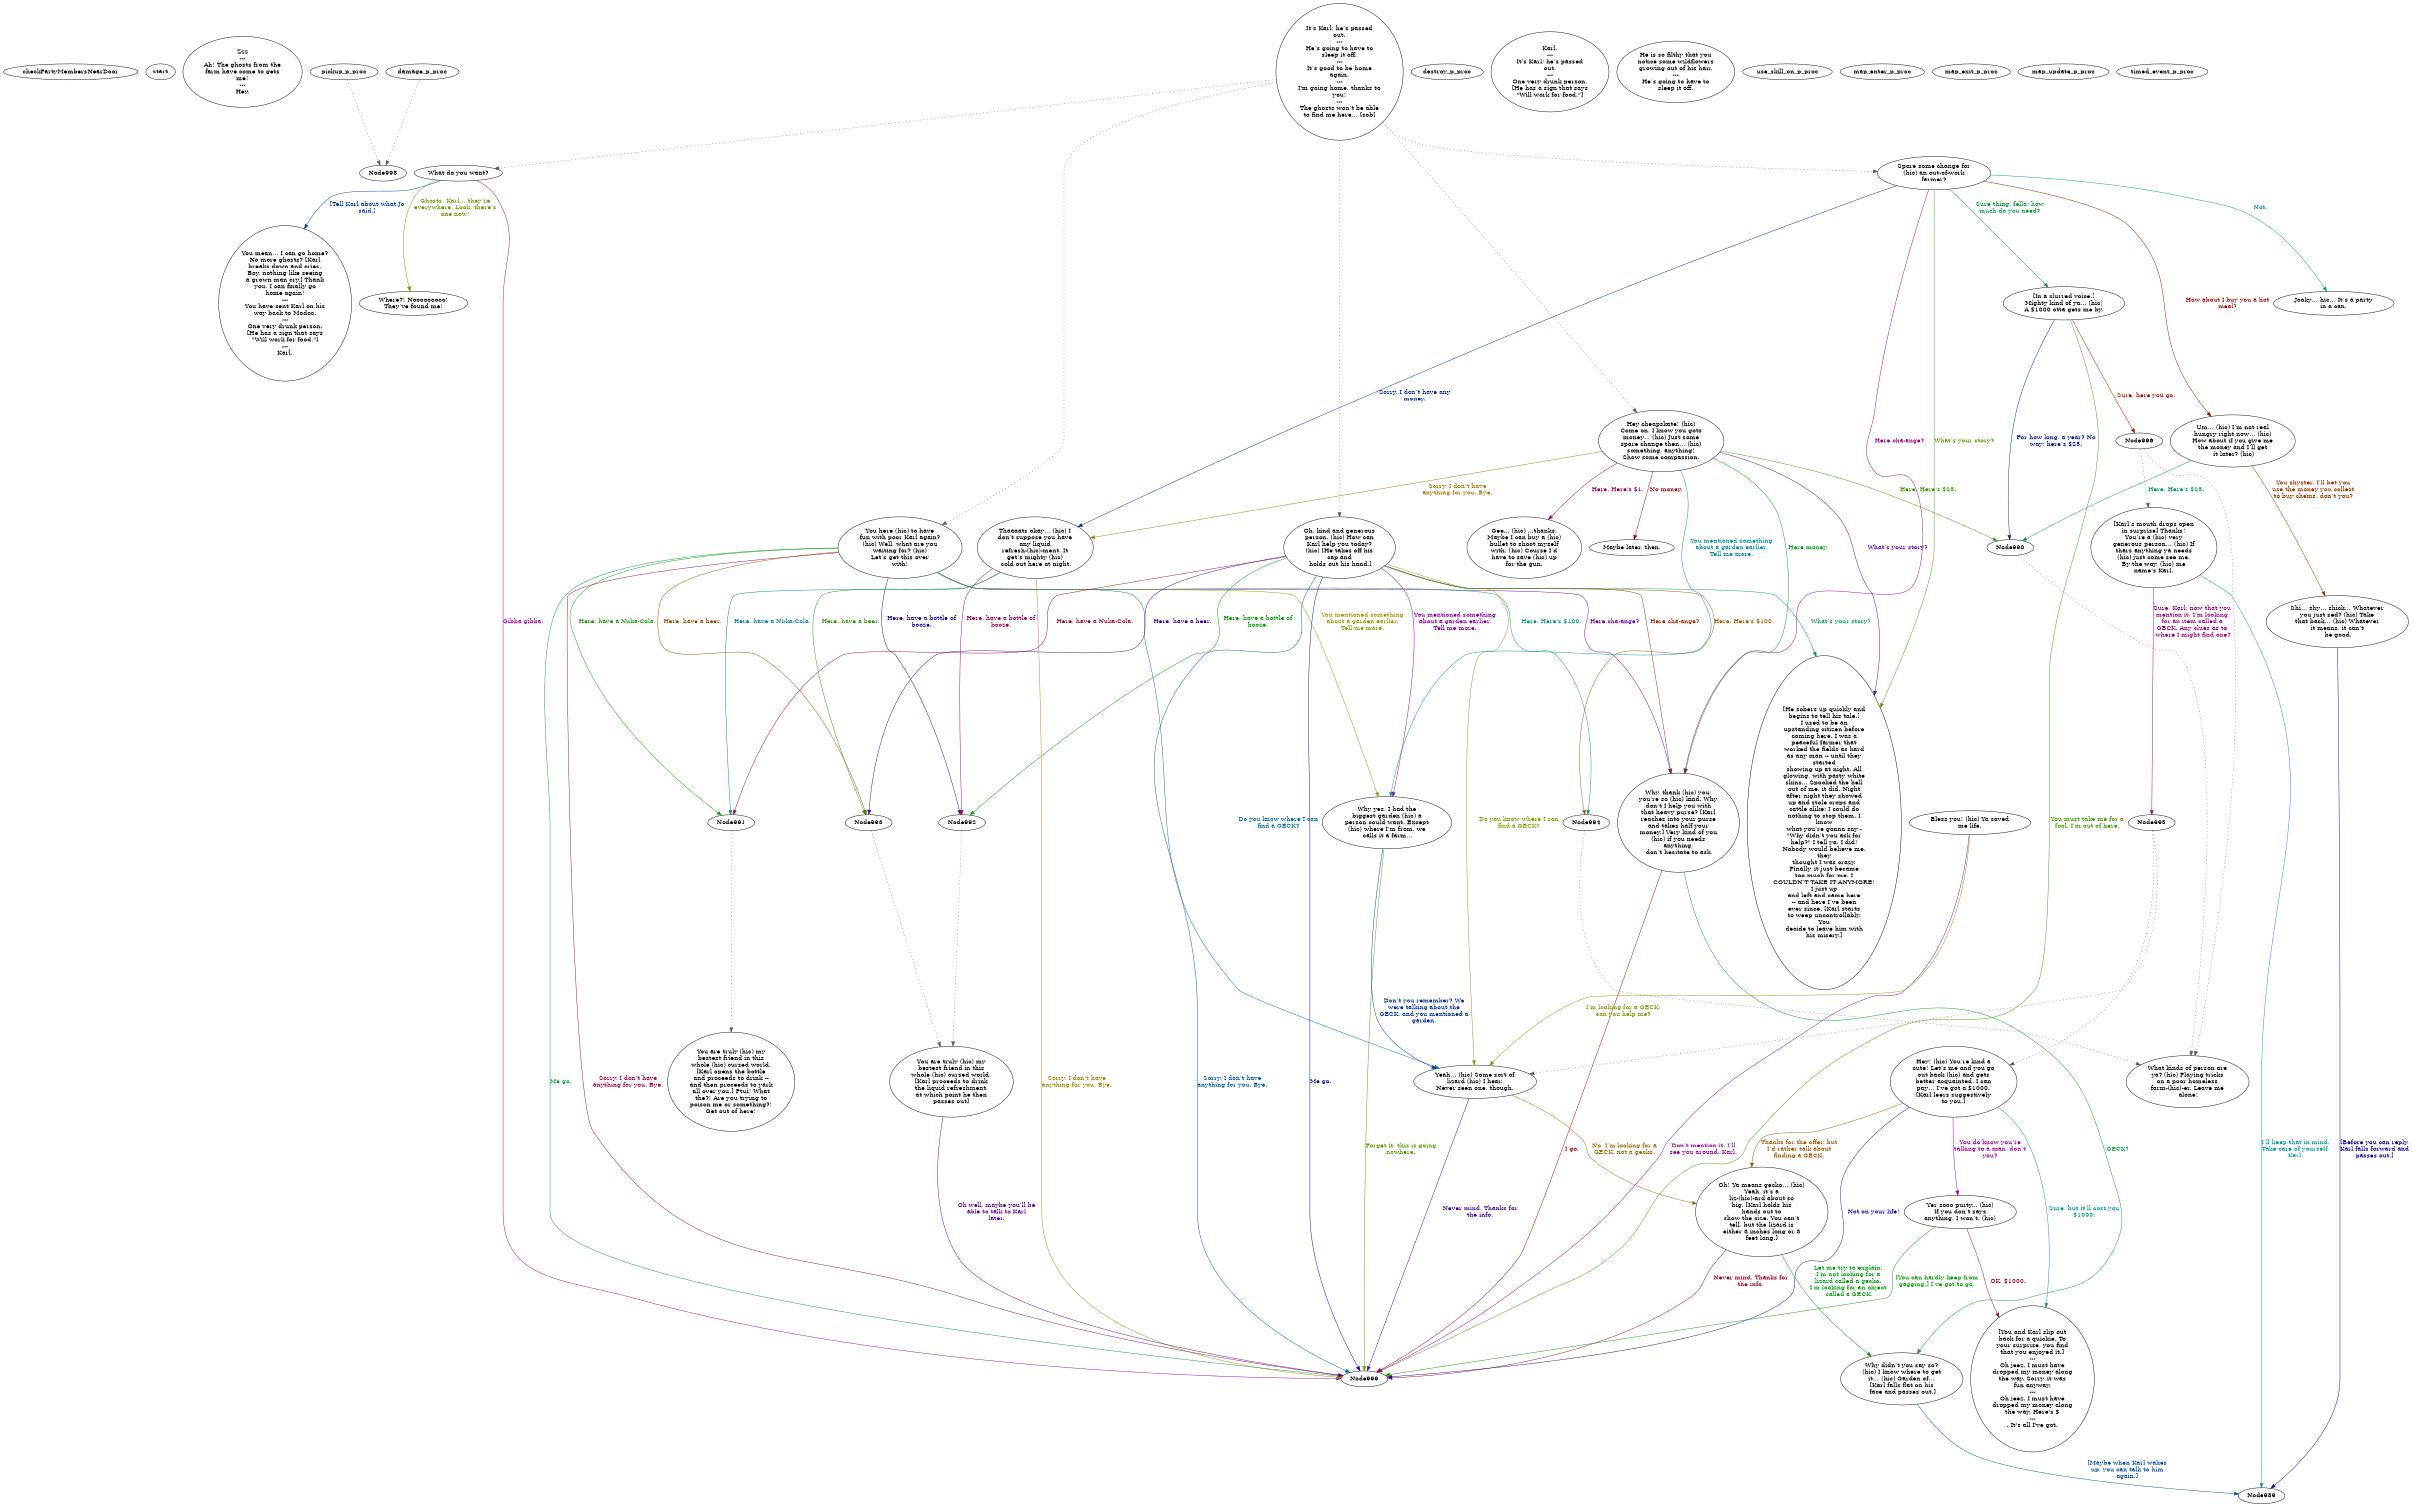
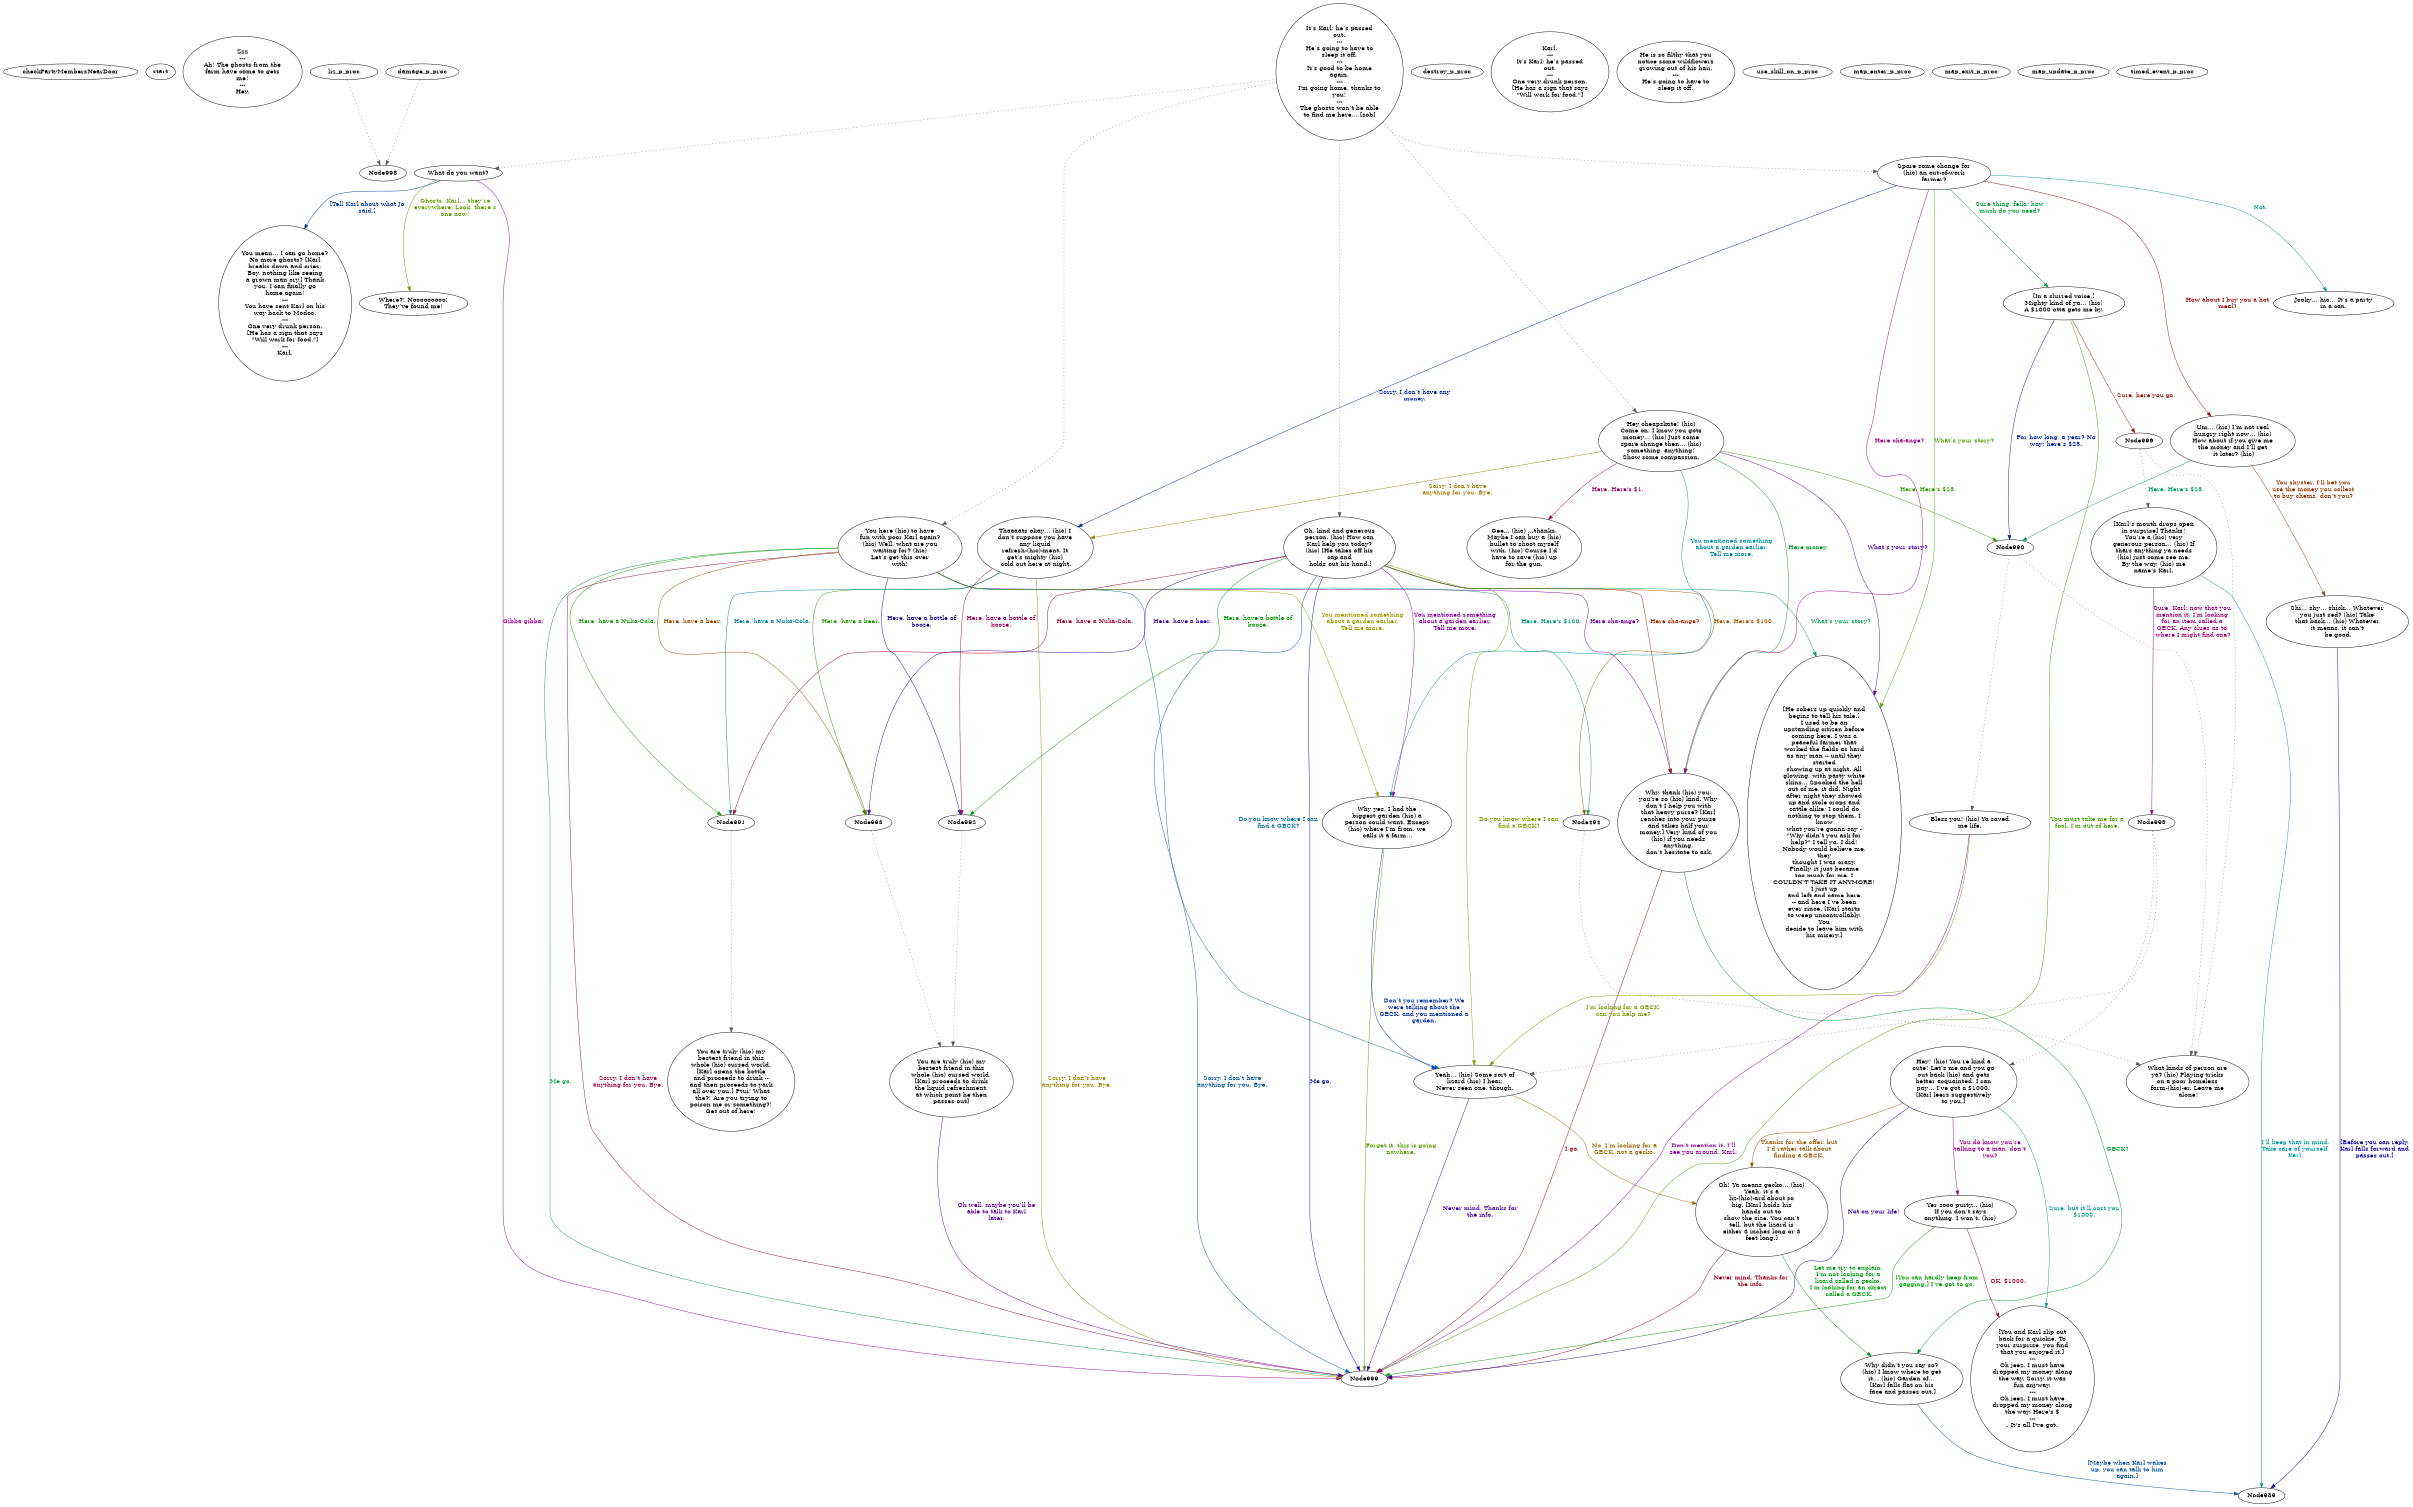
(344, 72) -> (344, 72)
(1632, 548) -> none
none -> (1991, 681)
(1586, 823) -> (1586, 823)
